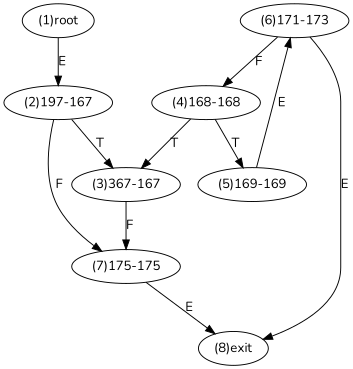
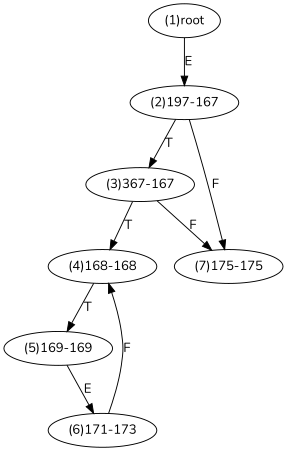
(169, 140) -> (123, 221)
(233, 348) -> none
